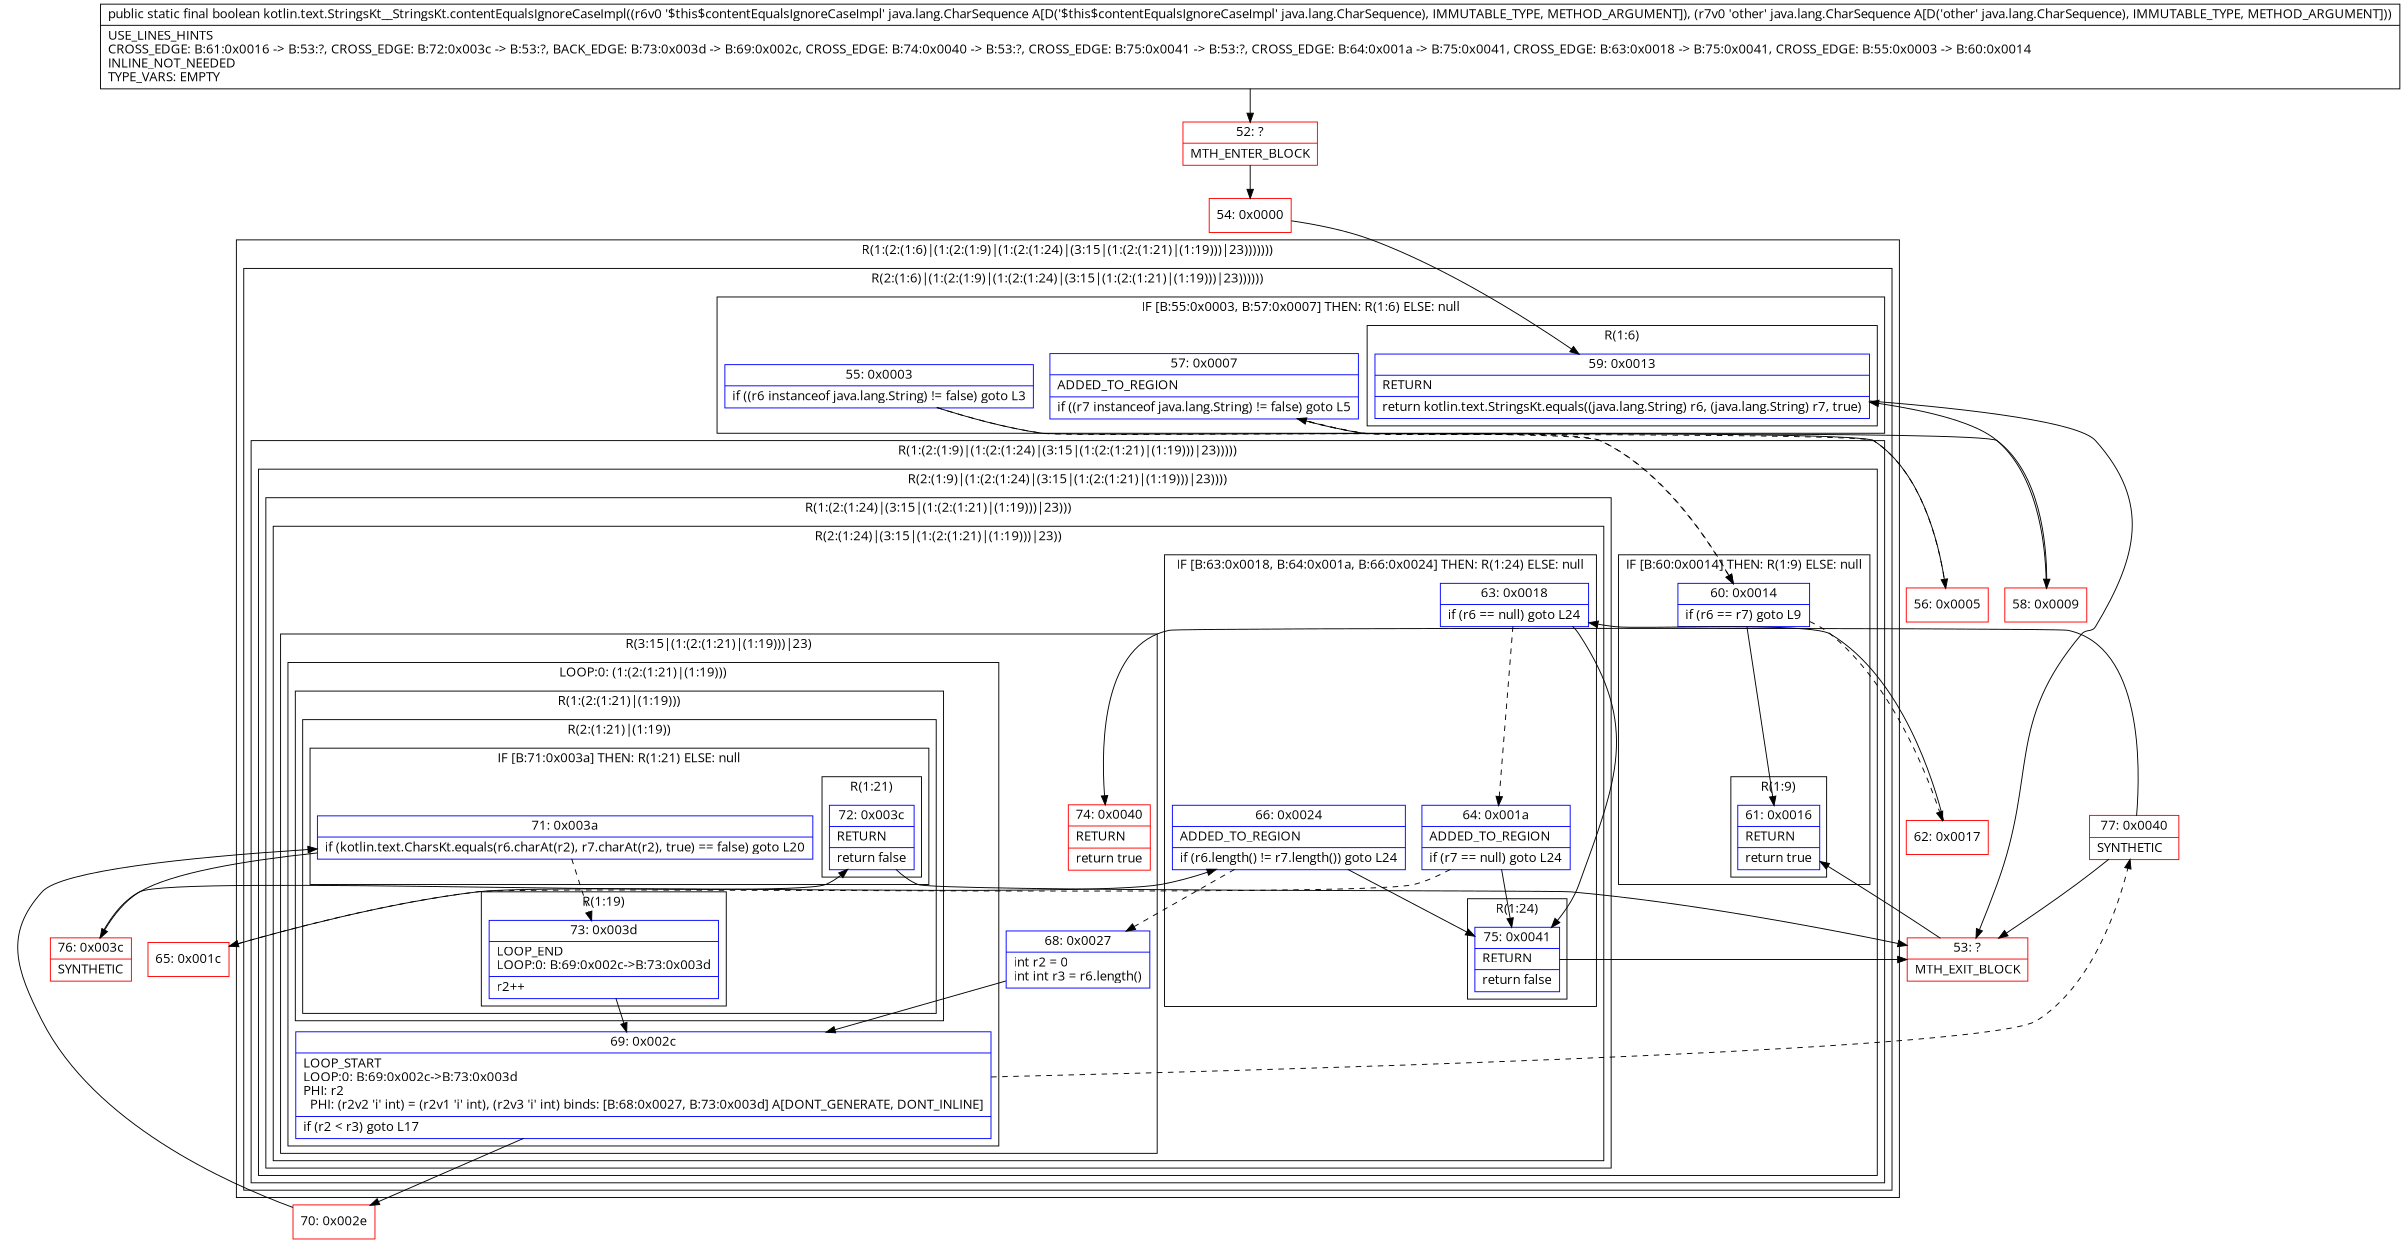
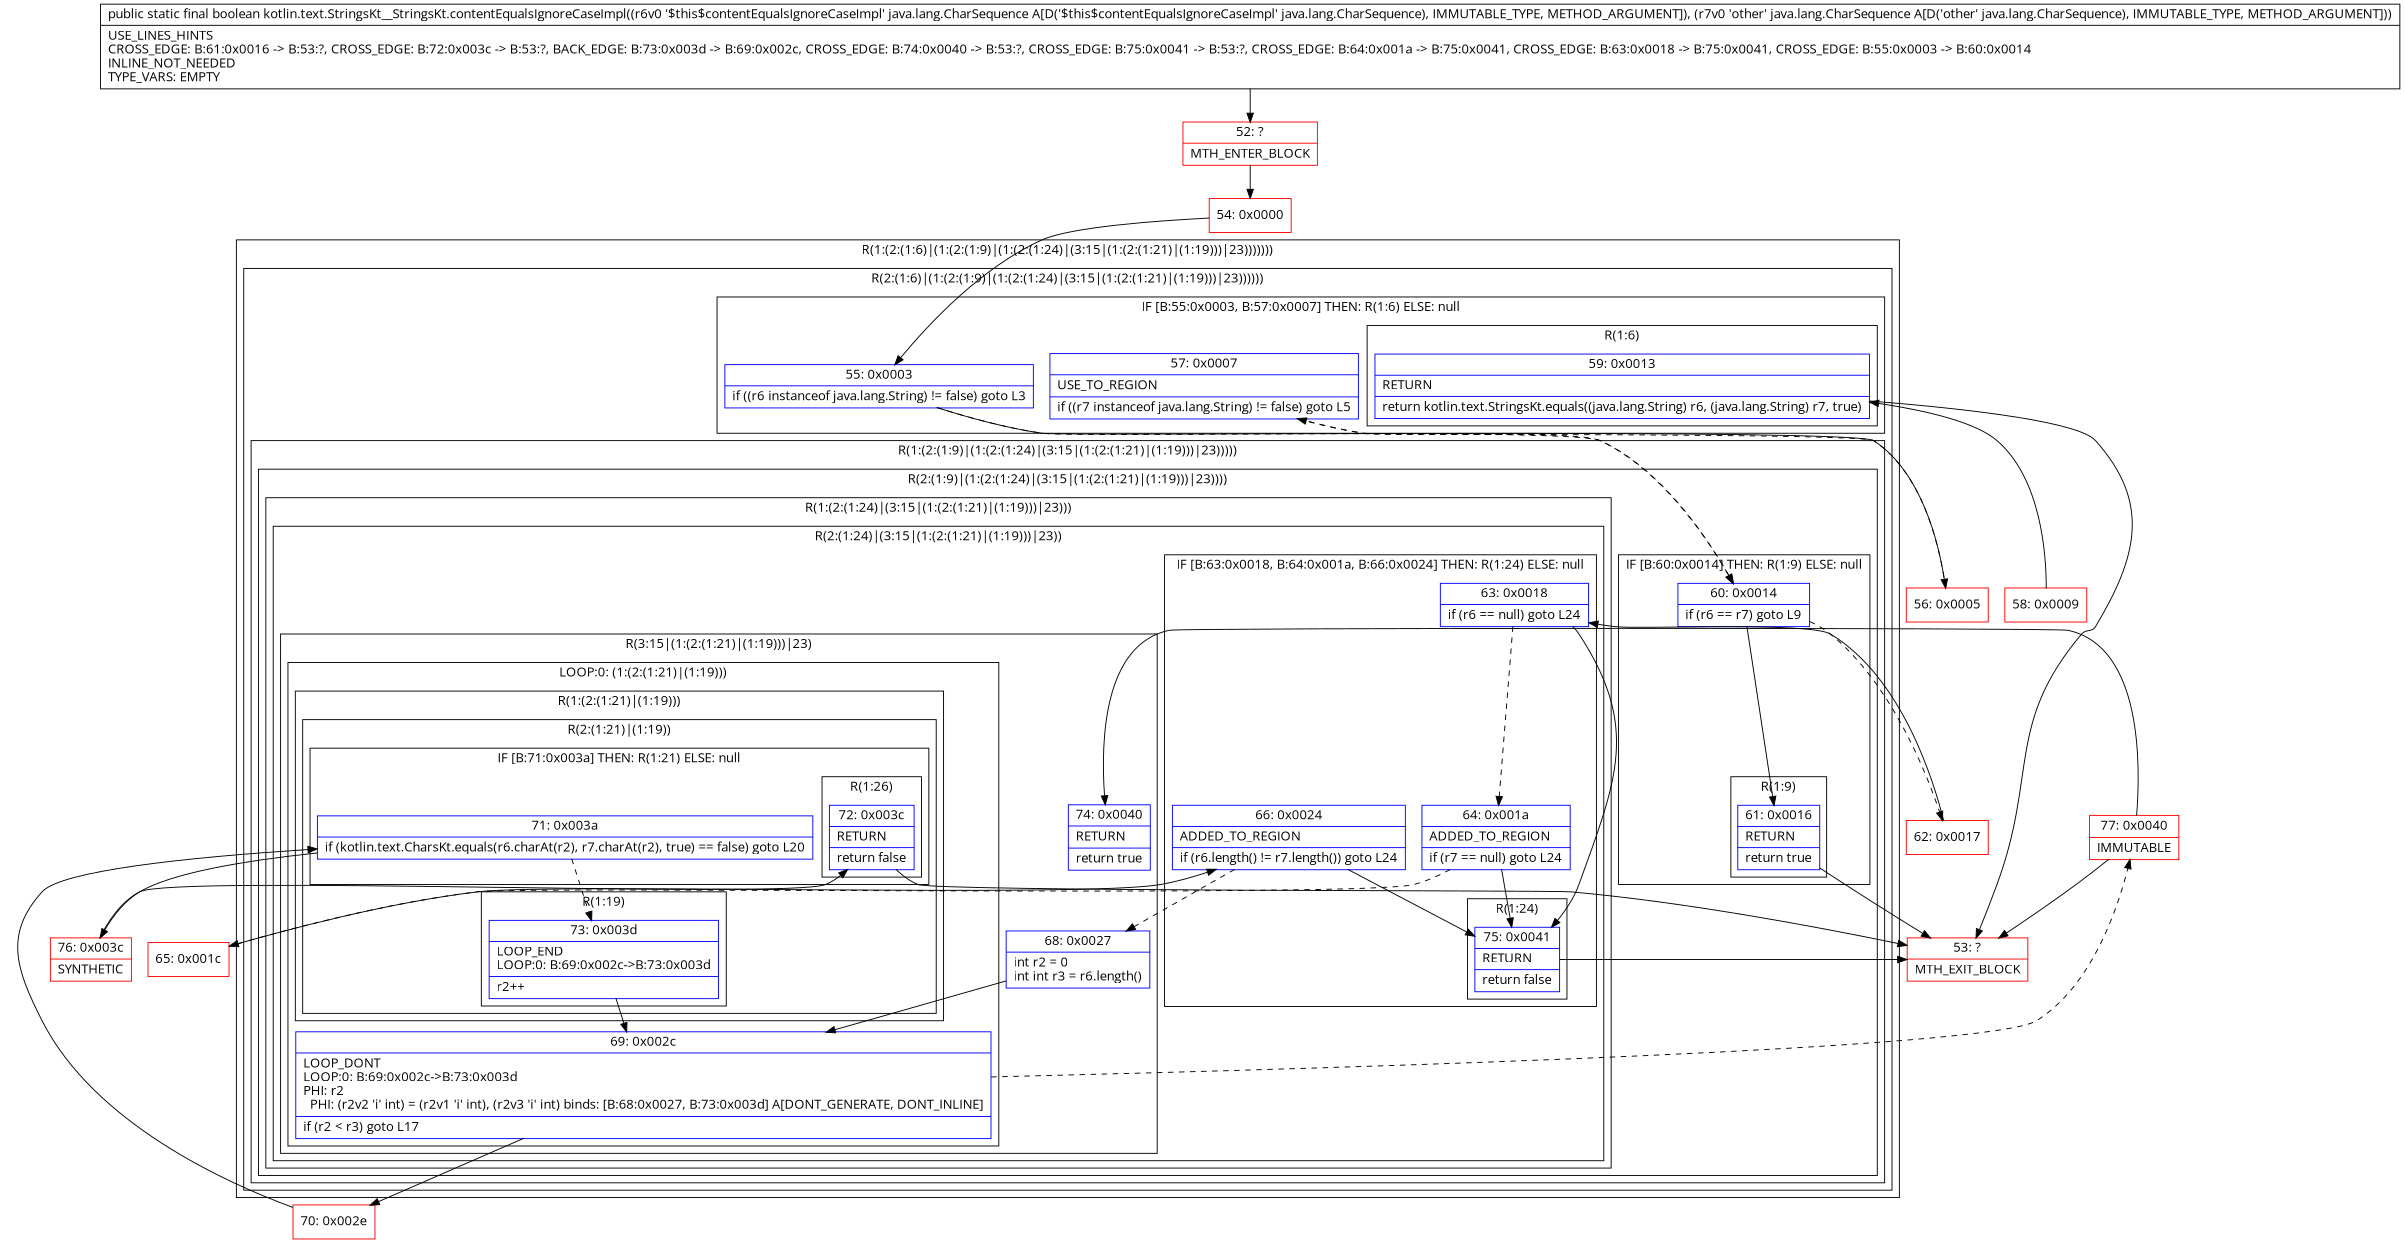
(1424, 263) -> (1027, 248)
(1118, 385) -> (1107, 385)
(1914, 436) -> none
(872, 787) -> (872, 787)
(1109, 837) -> (1109, 837)
(2130, 848) -> (2134, 848)
(1870, 893) -> (1871, 901)
(342, 1064) -> (342, 1064)
